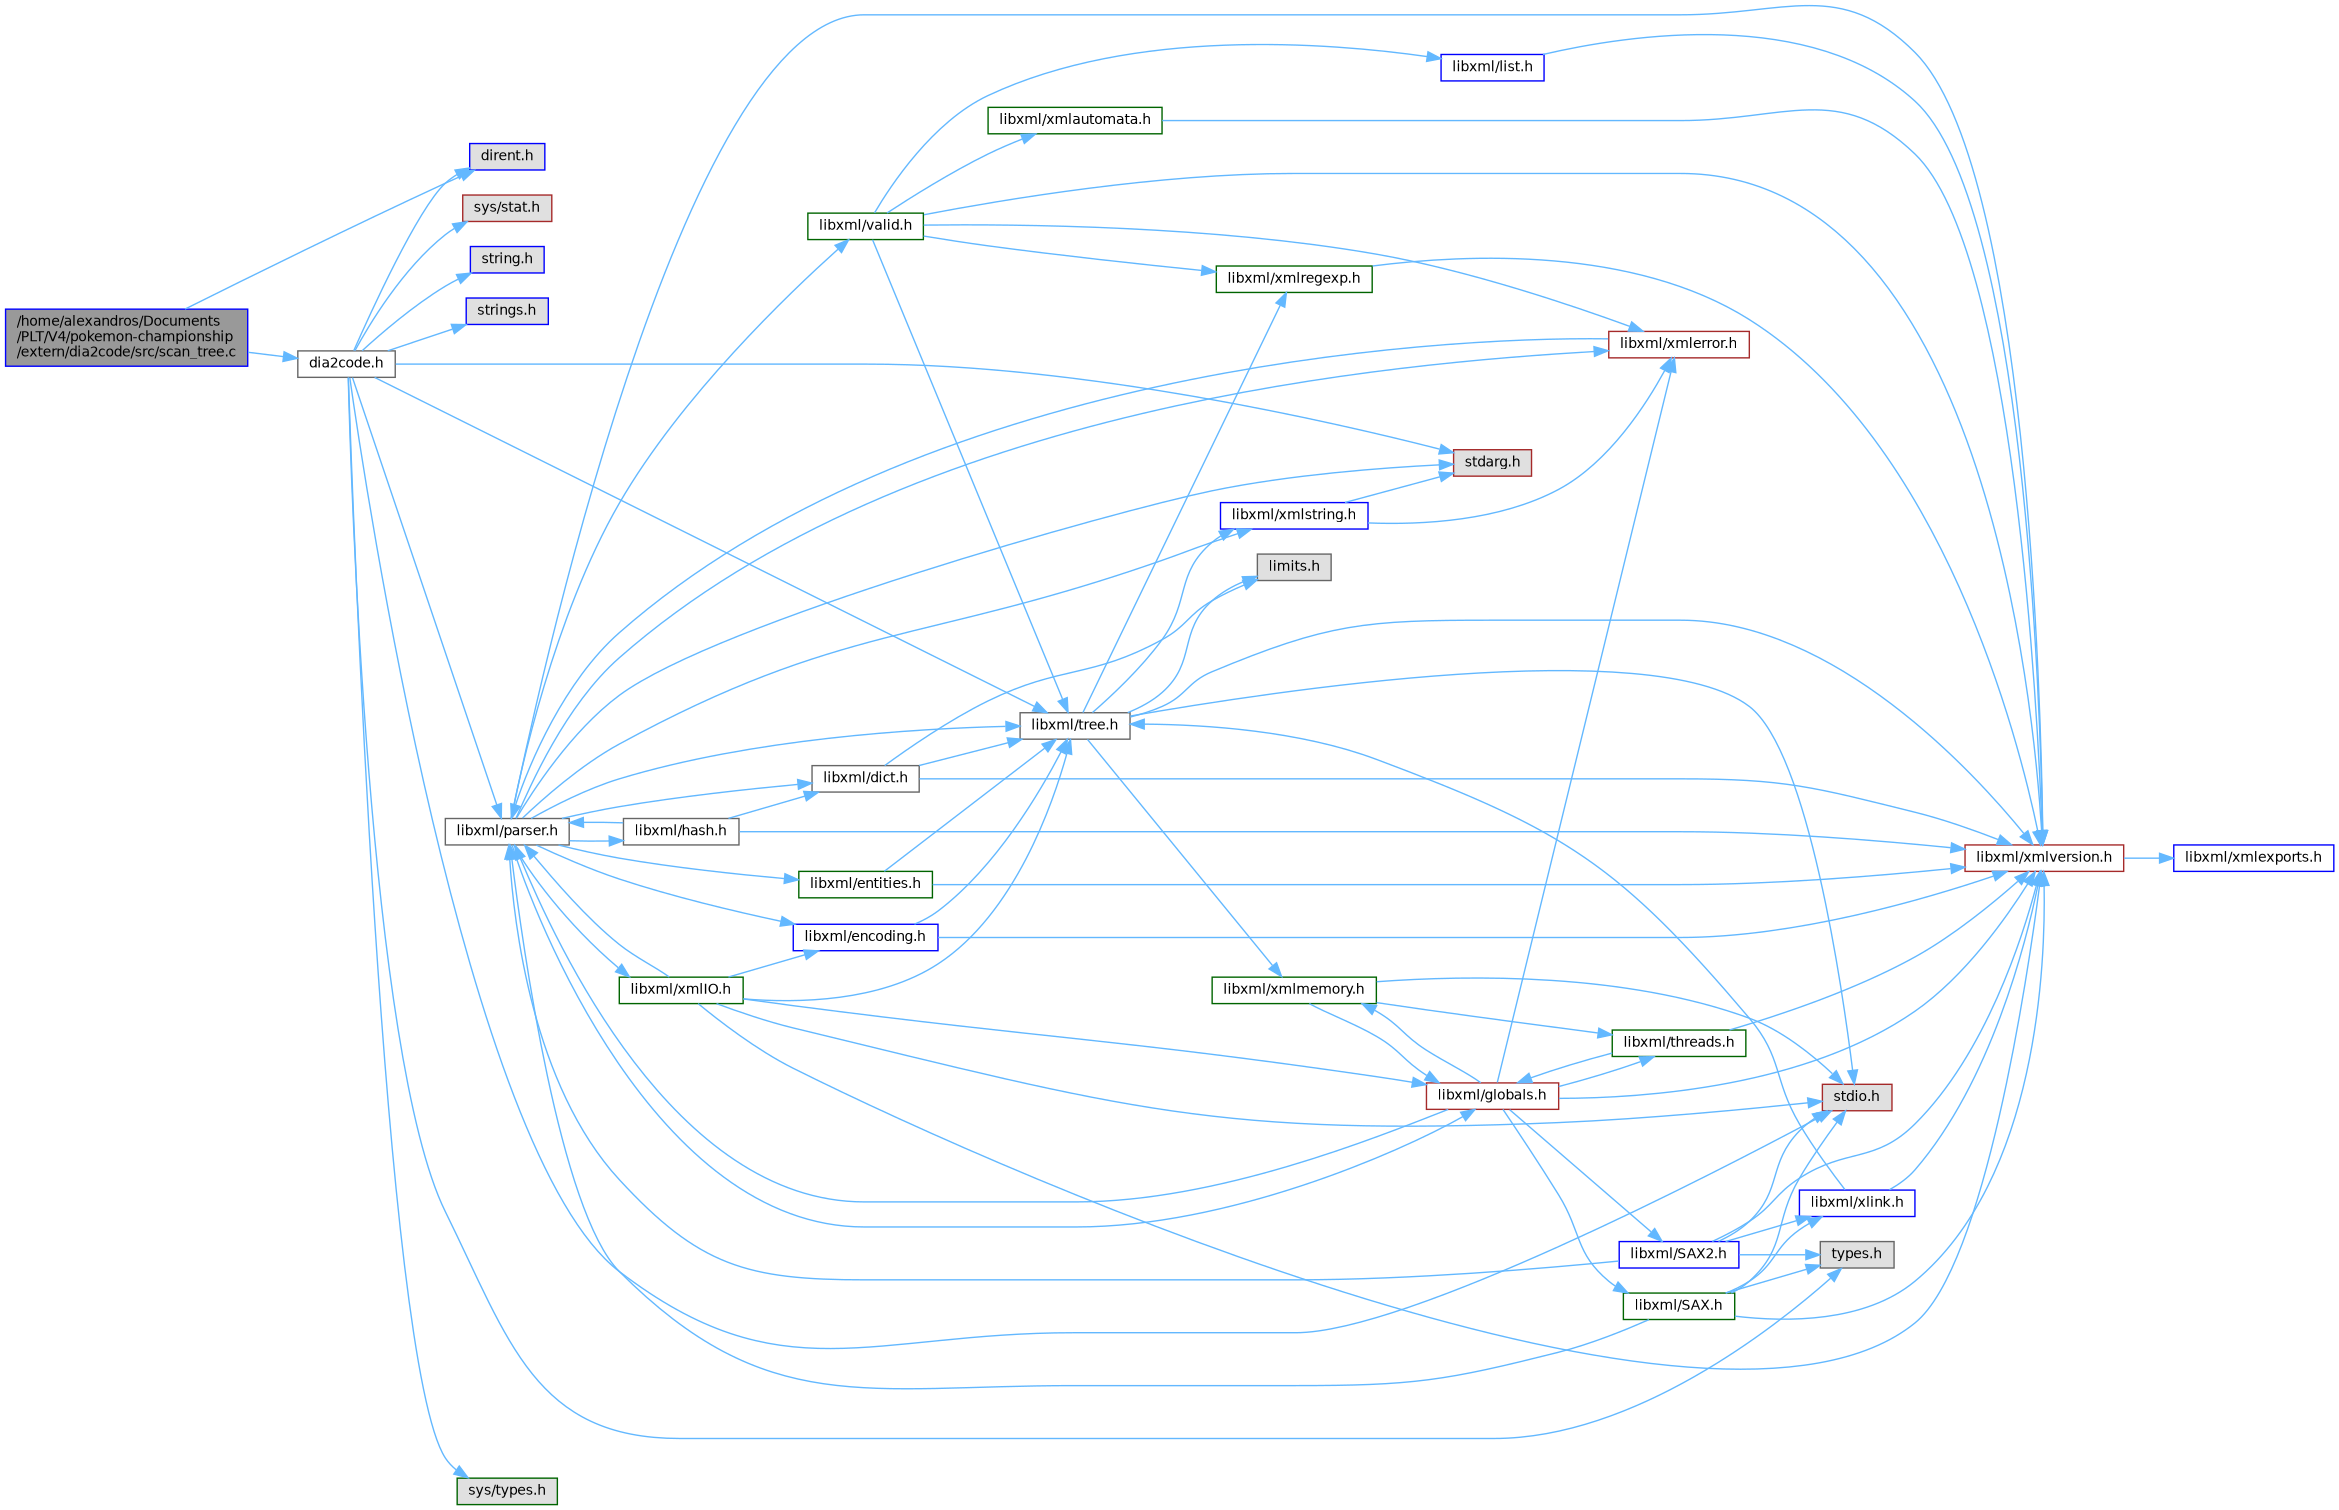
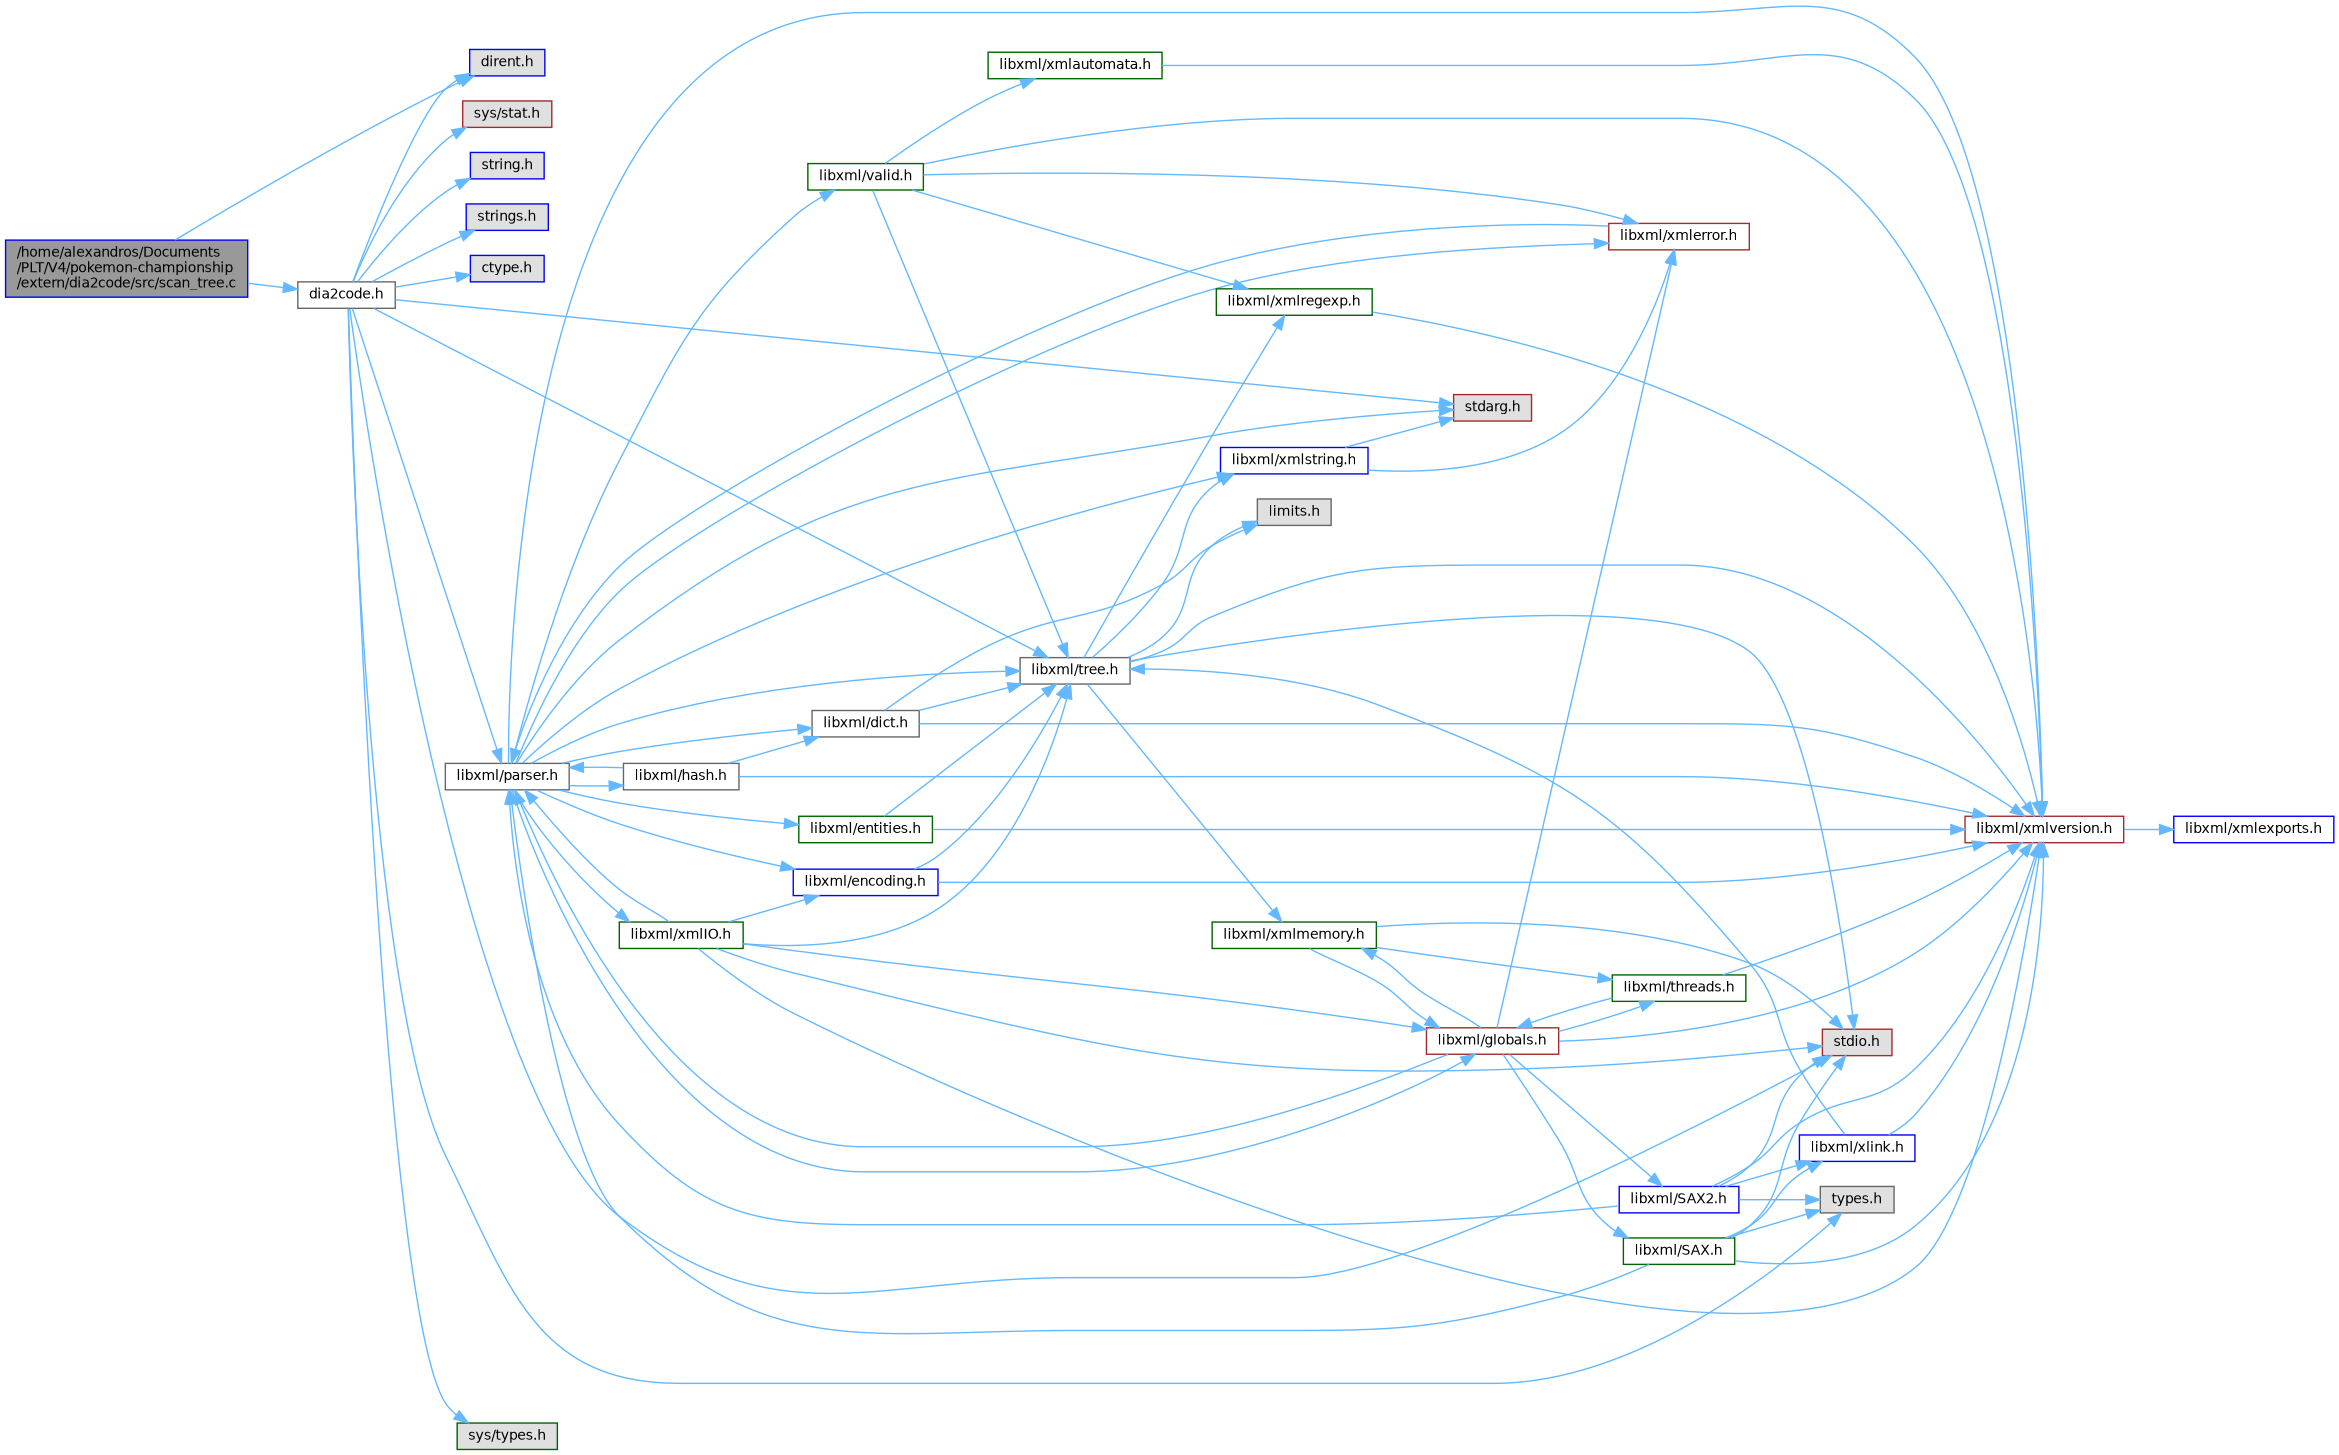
(1493, 68) -> none
none -> (507, 269)
